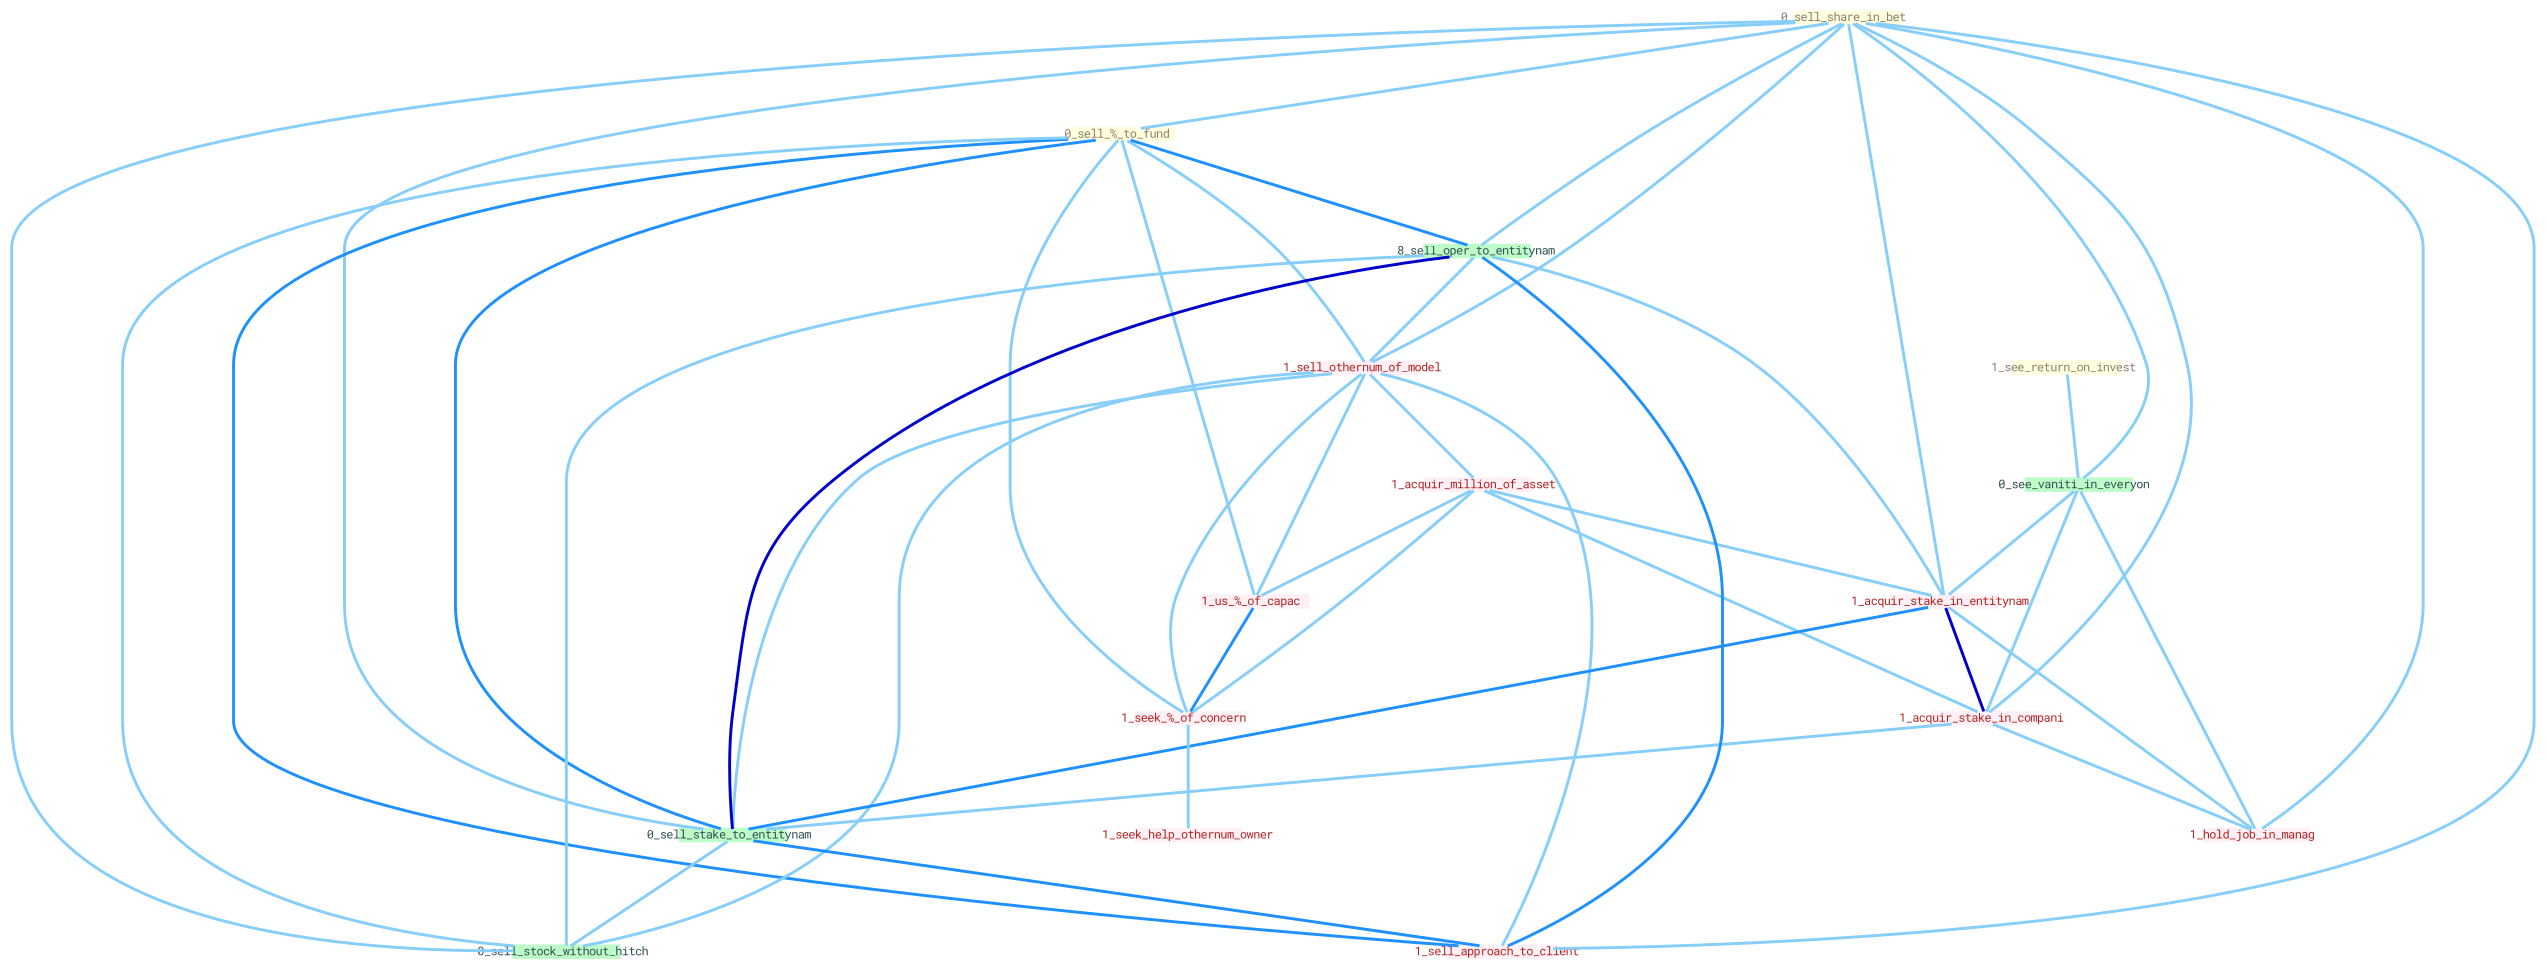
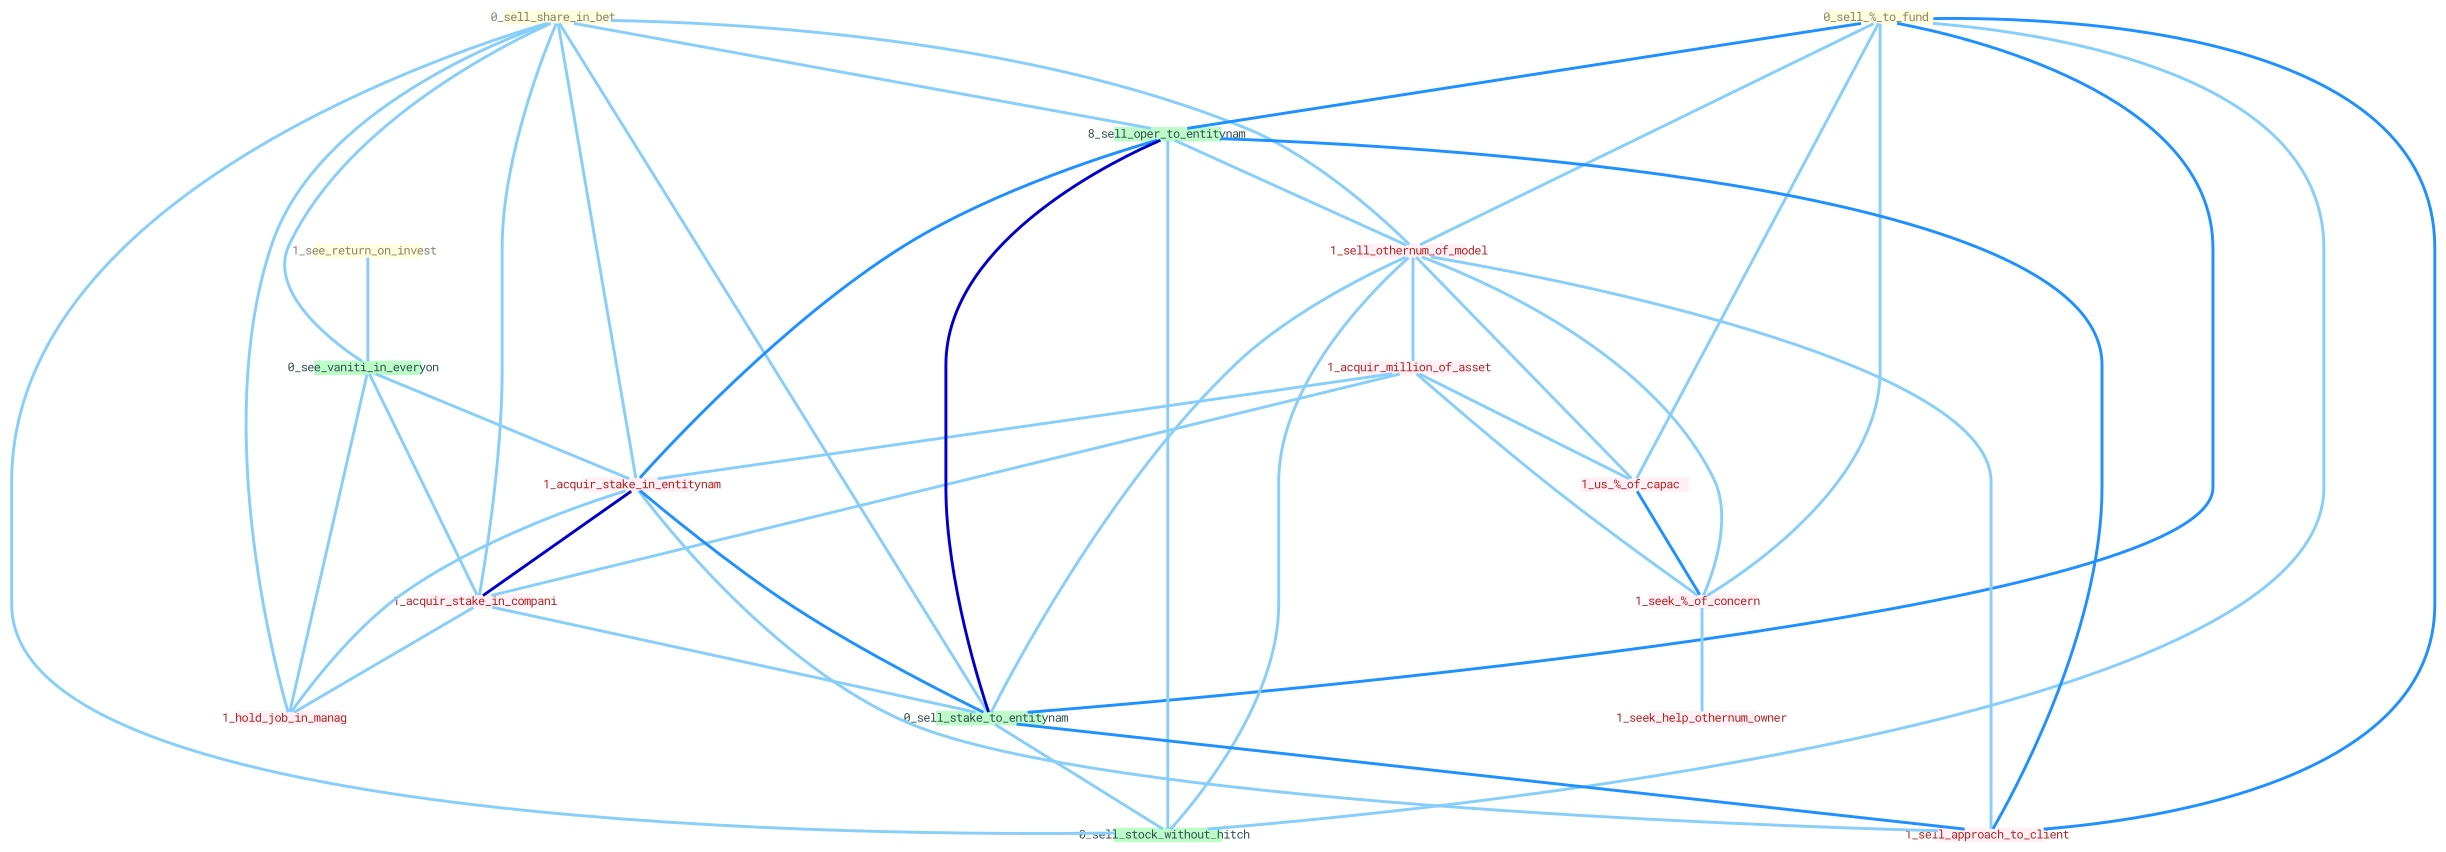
(1485, 76) -> none
(1760, 369) -> (872, 268)
(2534, 648) -> (1241, 787)
